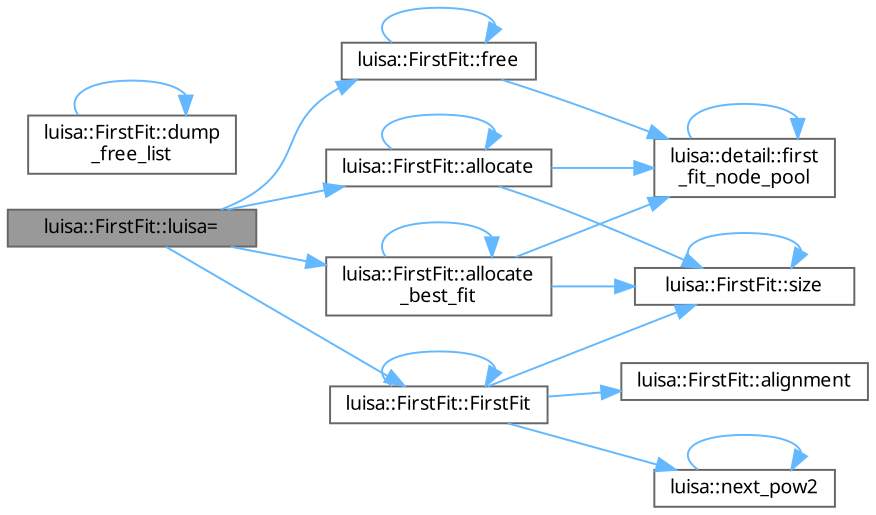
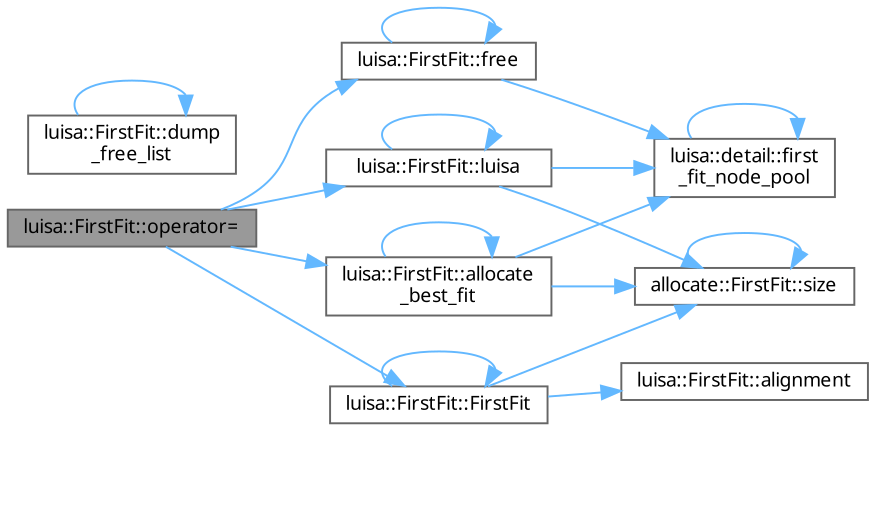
(439, 168) -> (439, 168)
(132, 228) -> (132, 228)
(745, 286) -> (745, 286)
(745, 488) -> none
